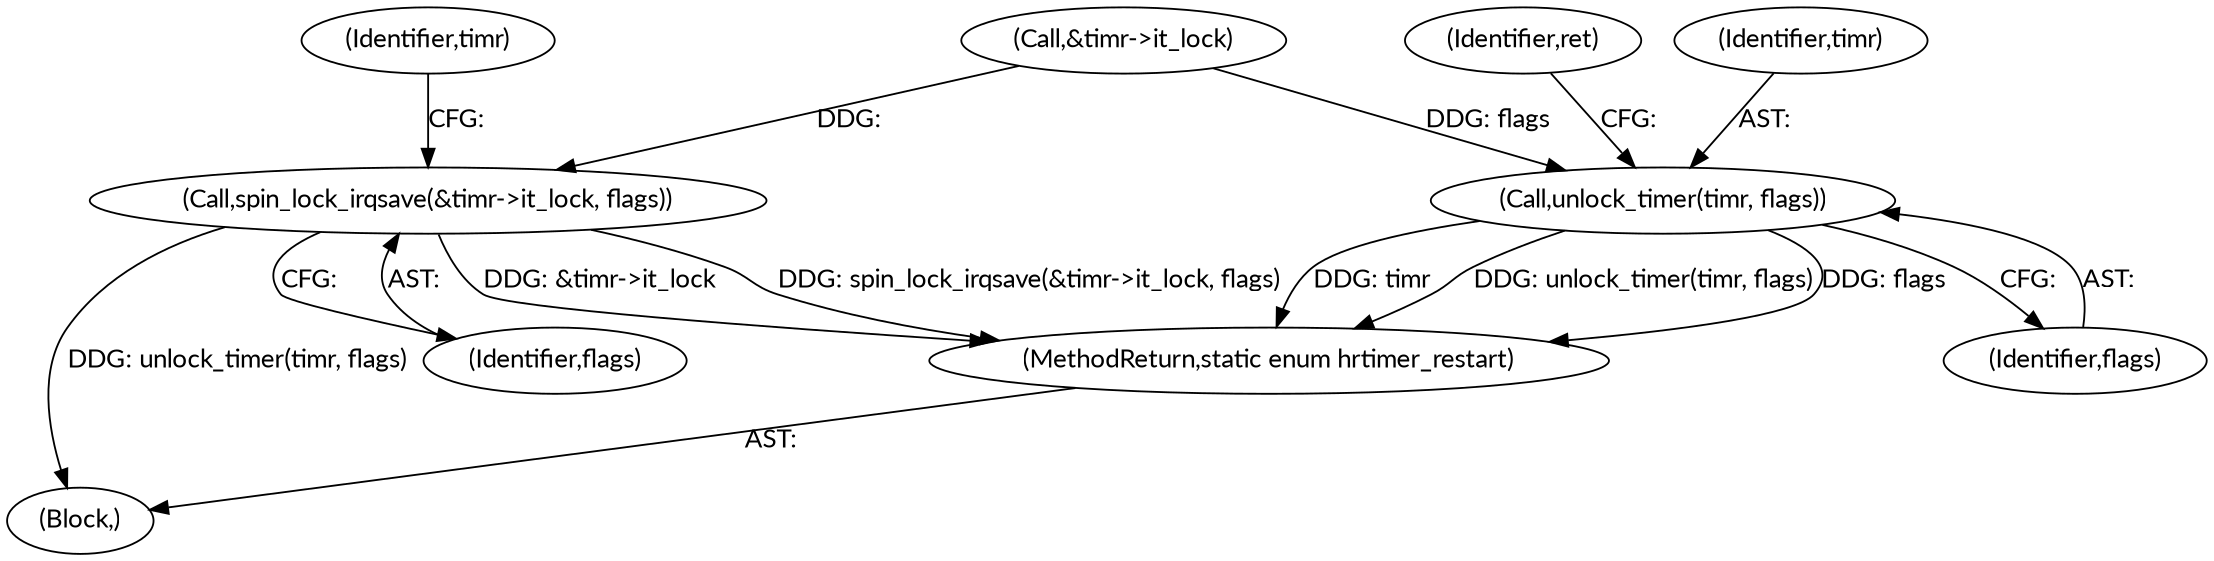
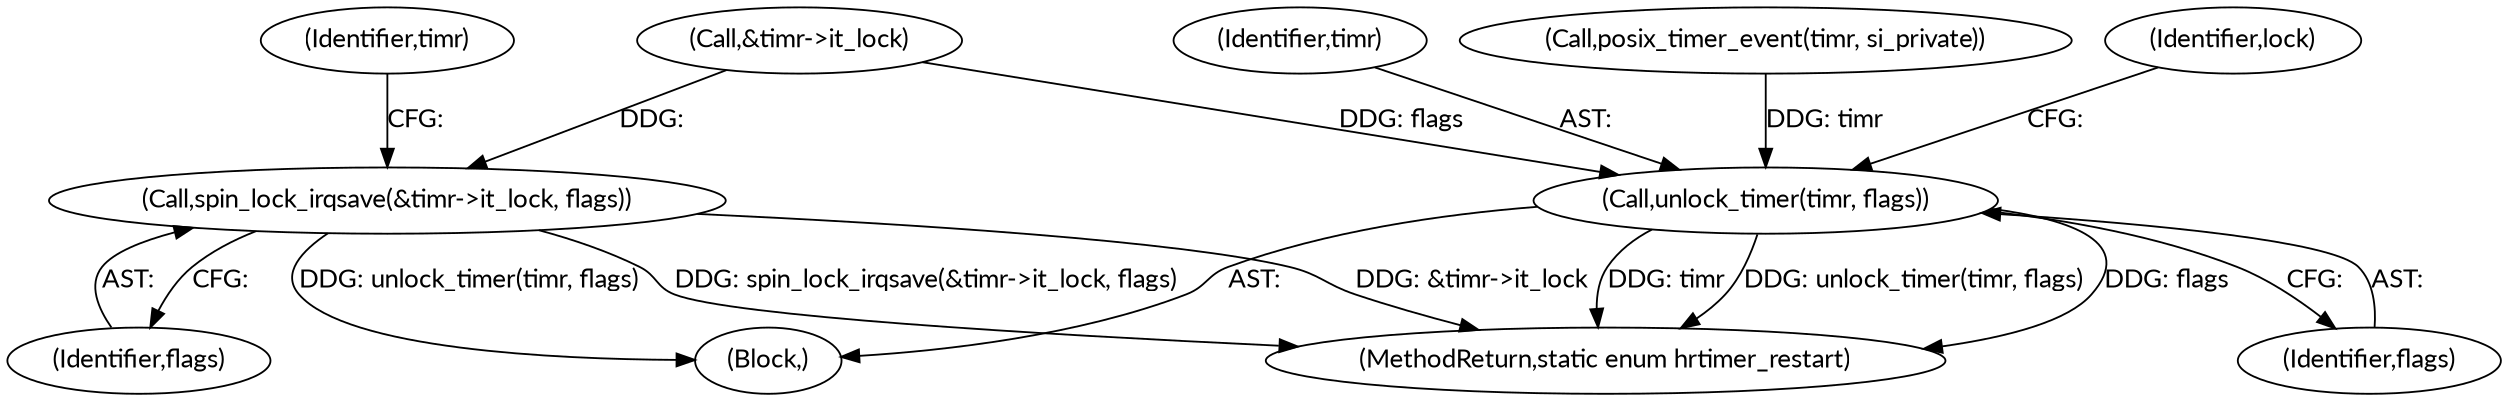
(1523, 40) -> (2233, 40)
none -> (1766, 40)
(622, 448) -> (1201, 286)
